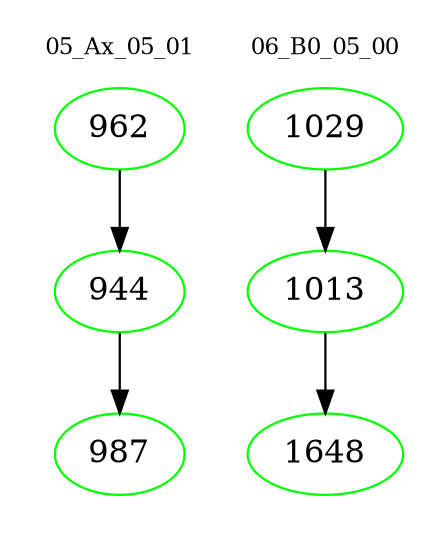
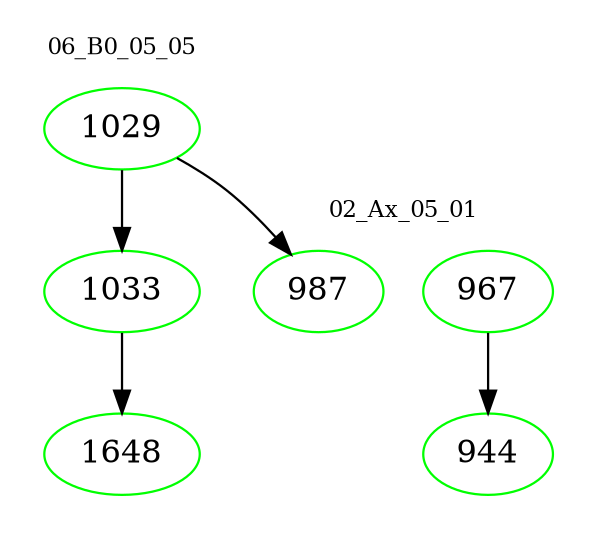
(120, 49) -> (403, 211)
(325, 49) -> (122, 49)
(120, 129) -> (488, 292)
(325, 292) -> (122, 292)
(120, 362) -> (249, 210)
